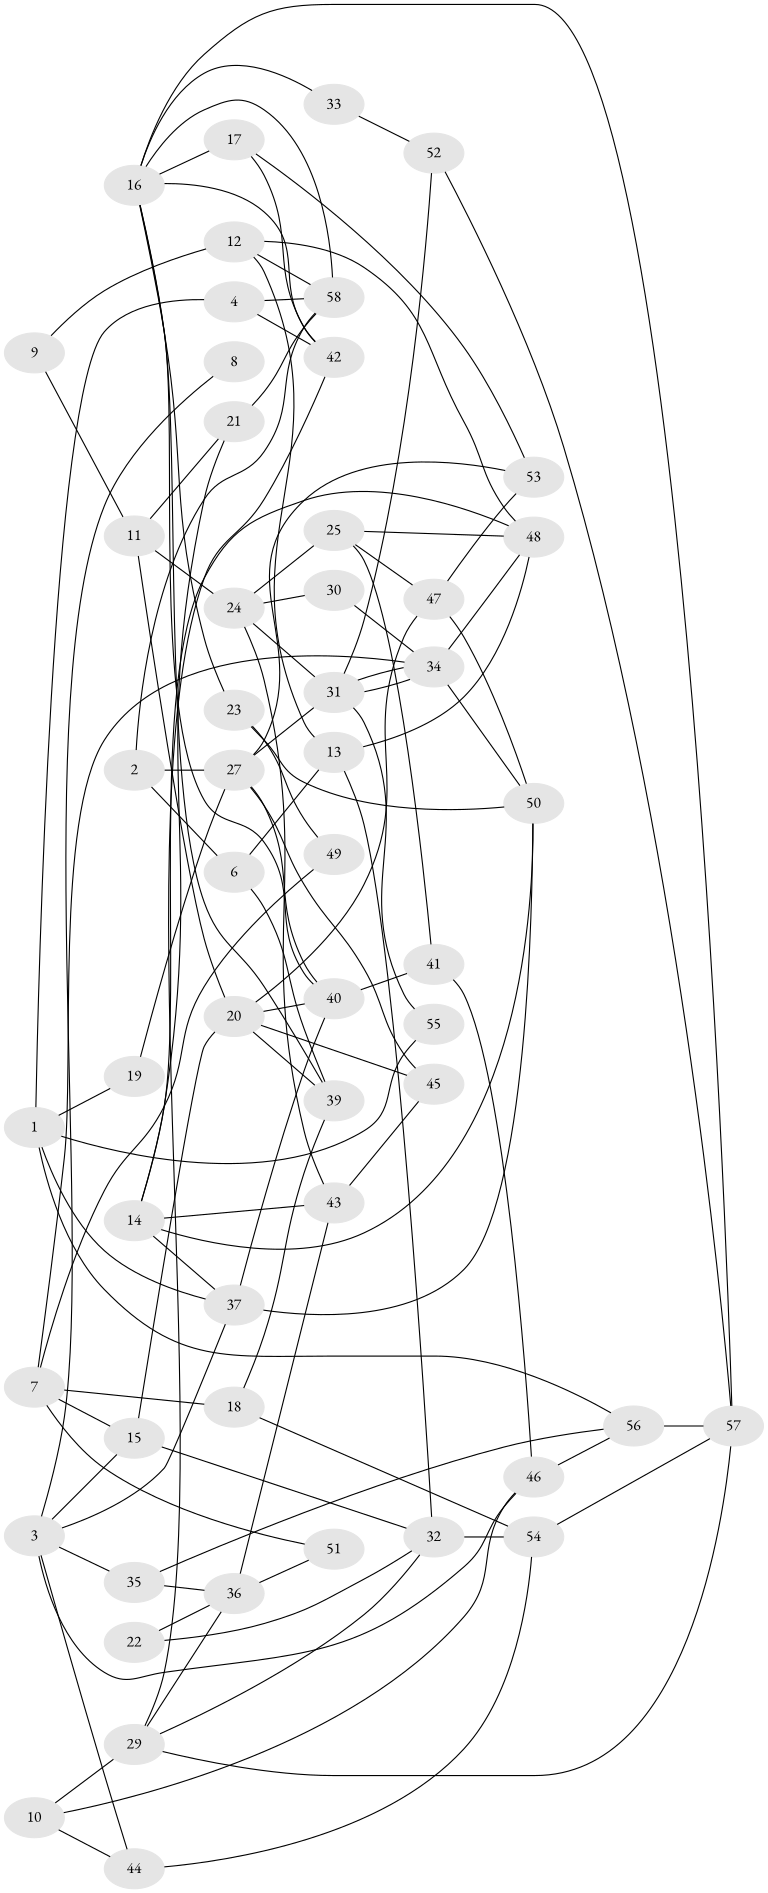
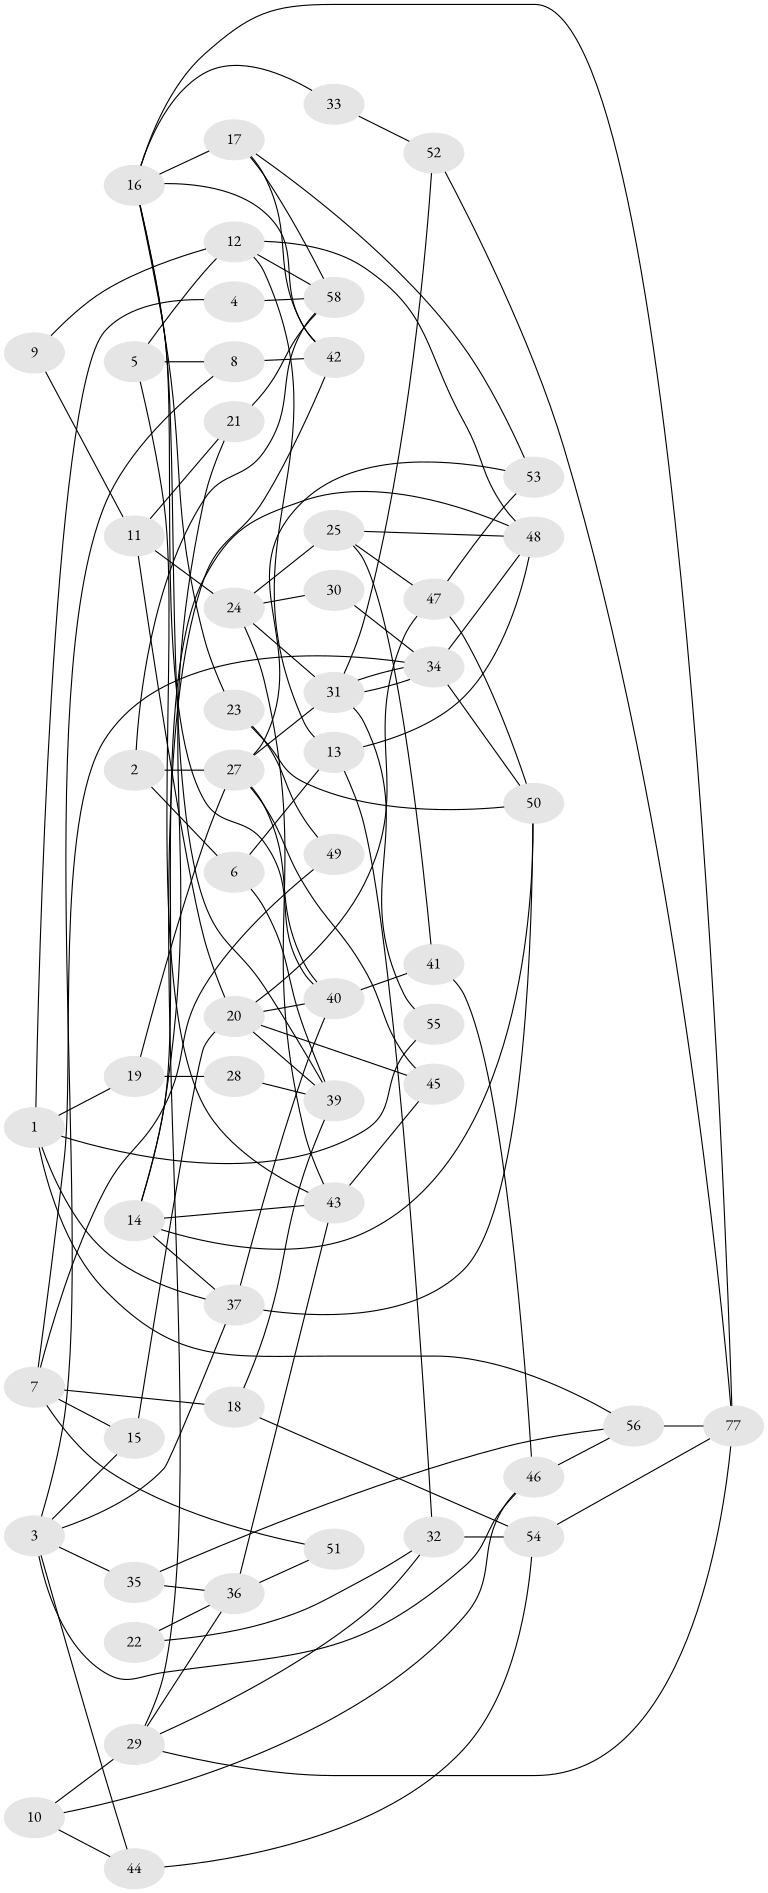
(279, 123) -> (290, 216)
(275, 324) -> (276, 360)
none -> (134, 362)
none -> (234, 1076)
(734, 1426) -> (734, 1426)
(284, 1488) -> none
